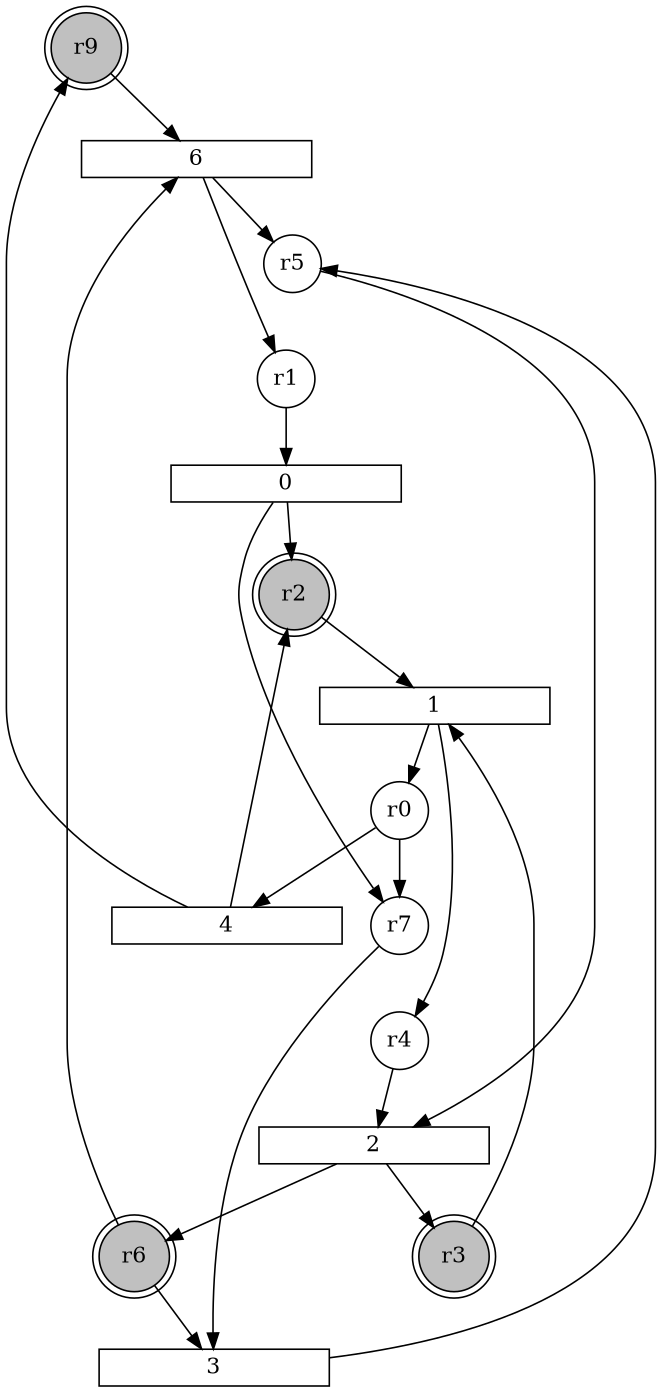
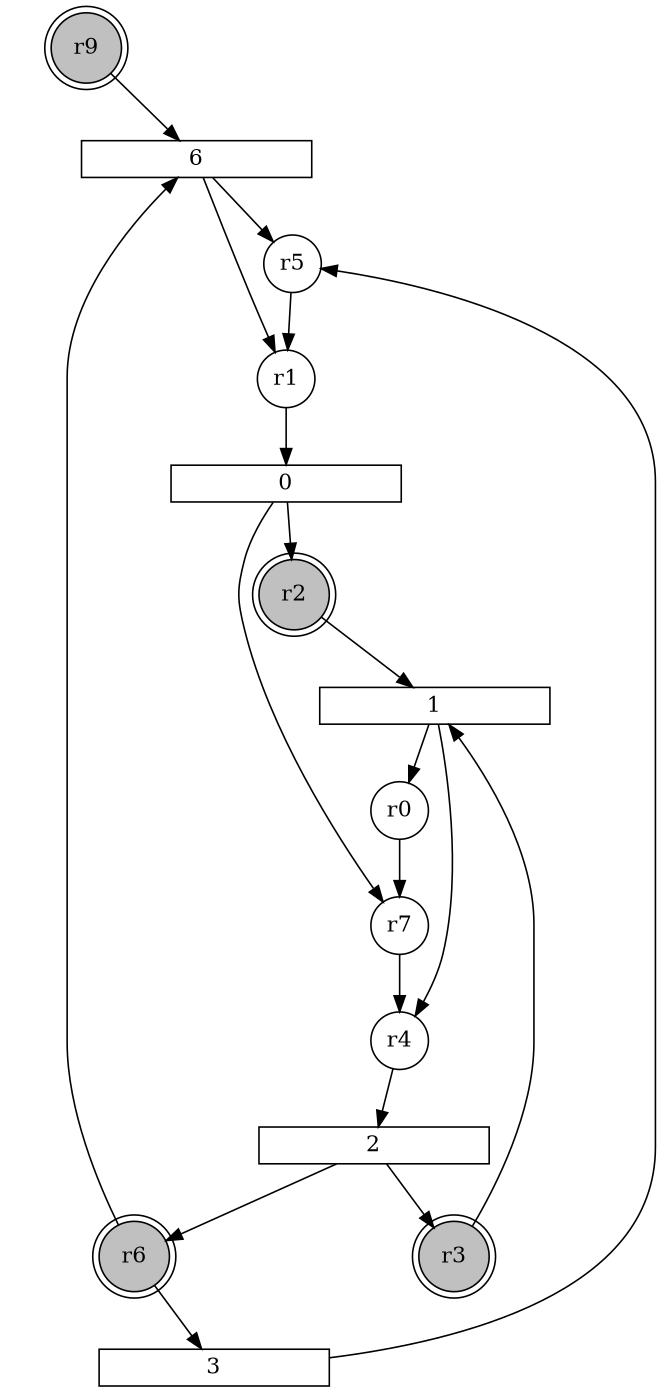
(595, 653) -> (290, 313)
(227, 926) -> none
(248, 1119) -> (400, 975)
